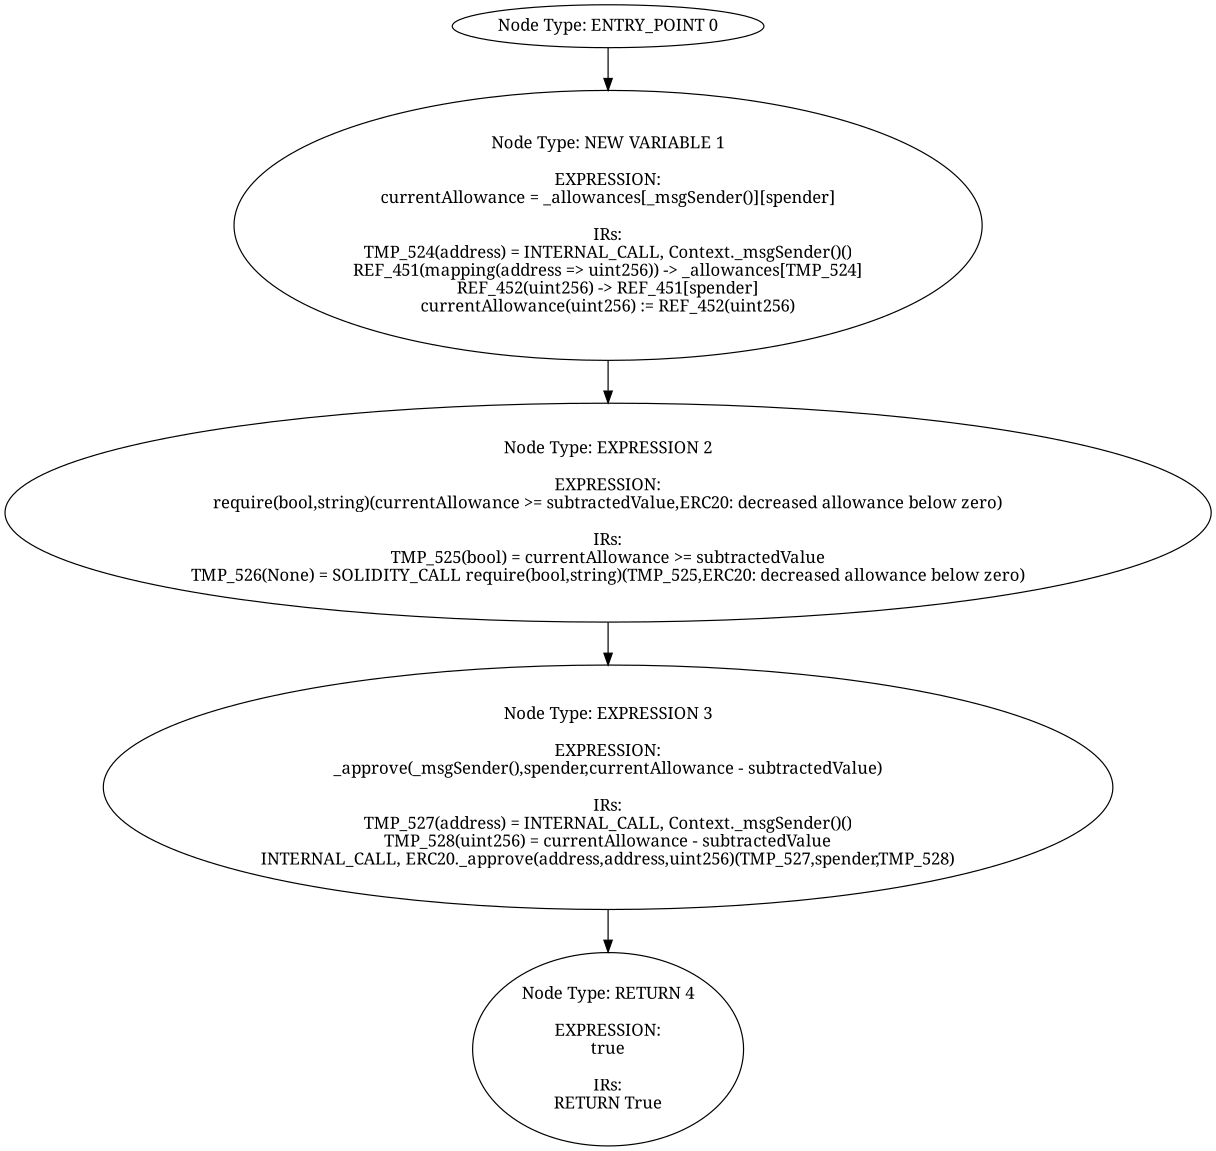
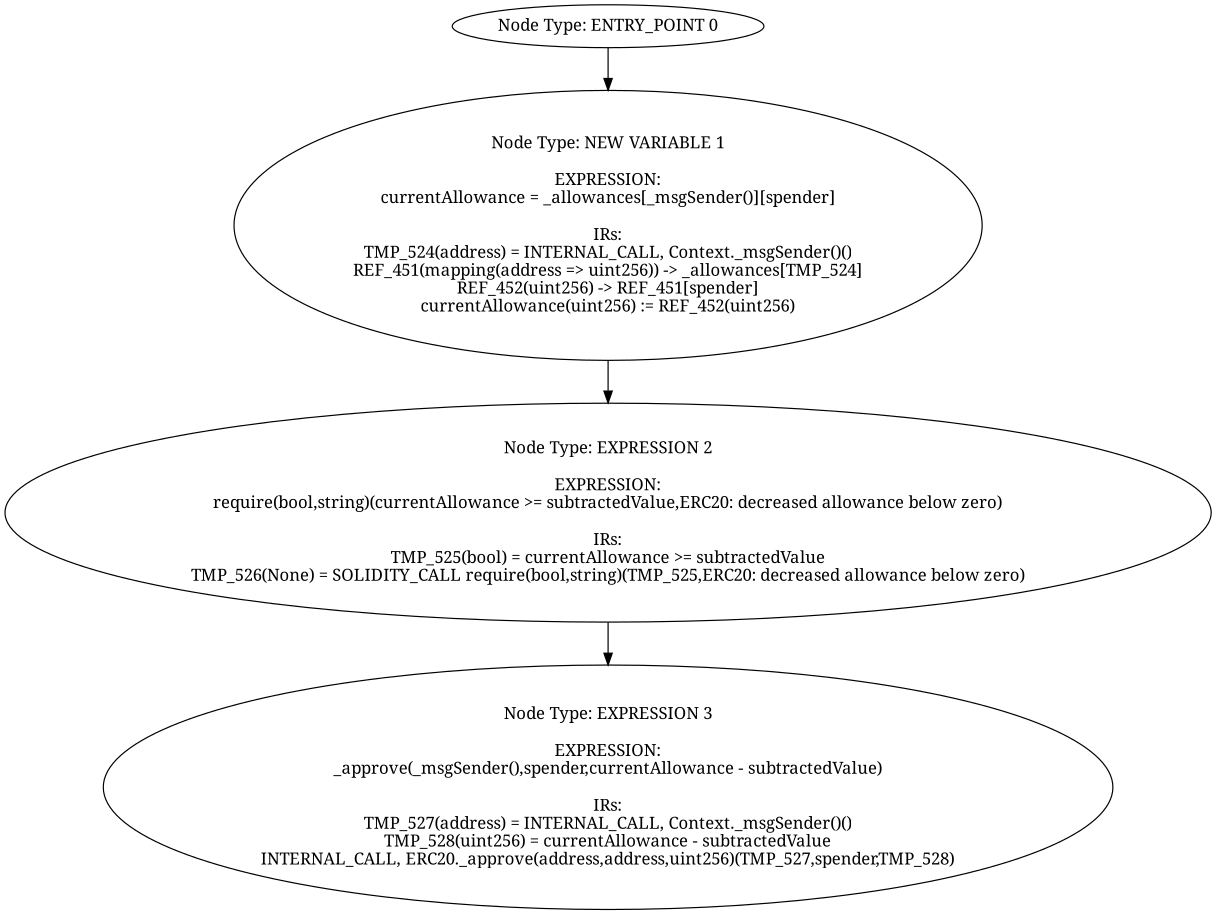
(608, 1049) -> none
